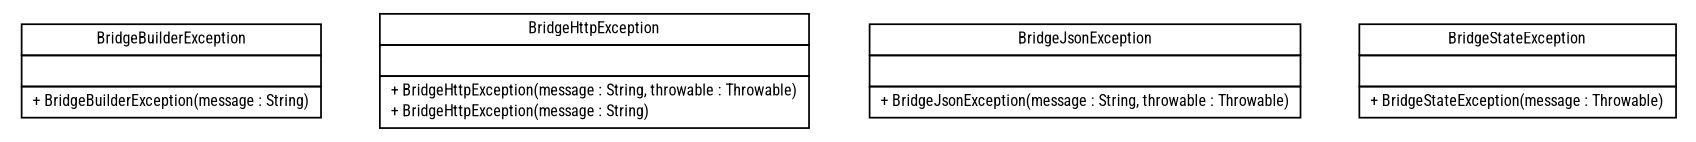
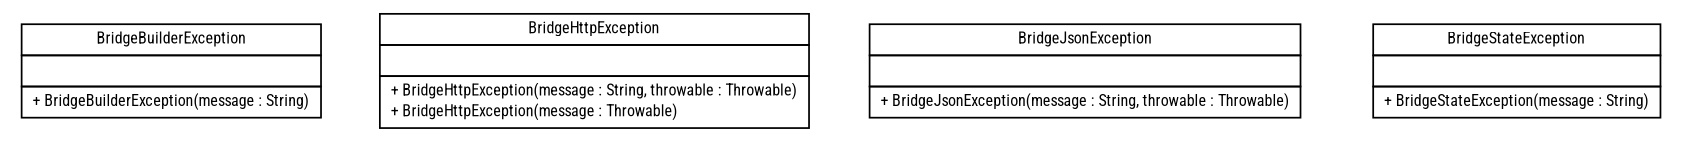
(1518, 101) -> (1517, 101)
(520, 112) -> (535, 112)
